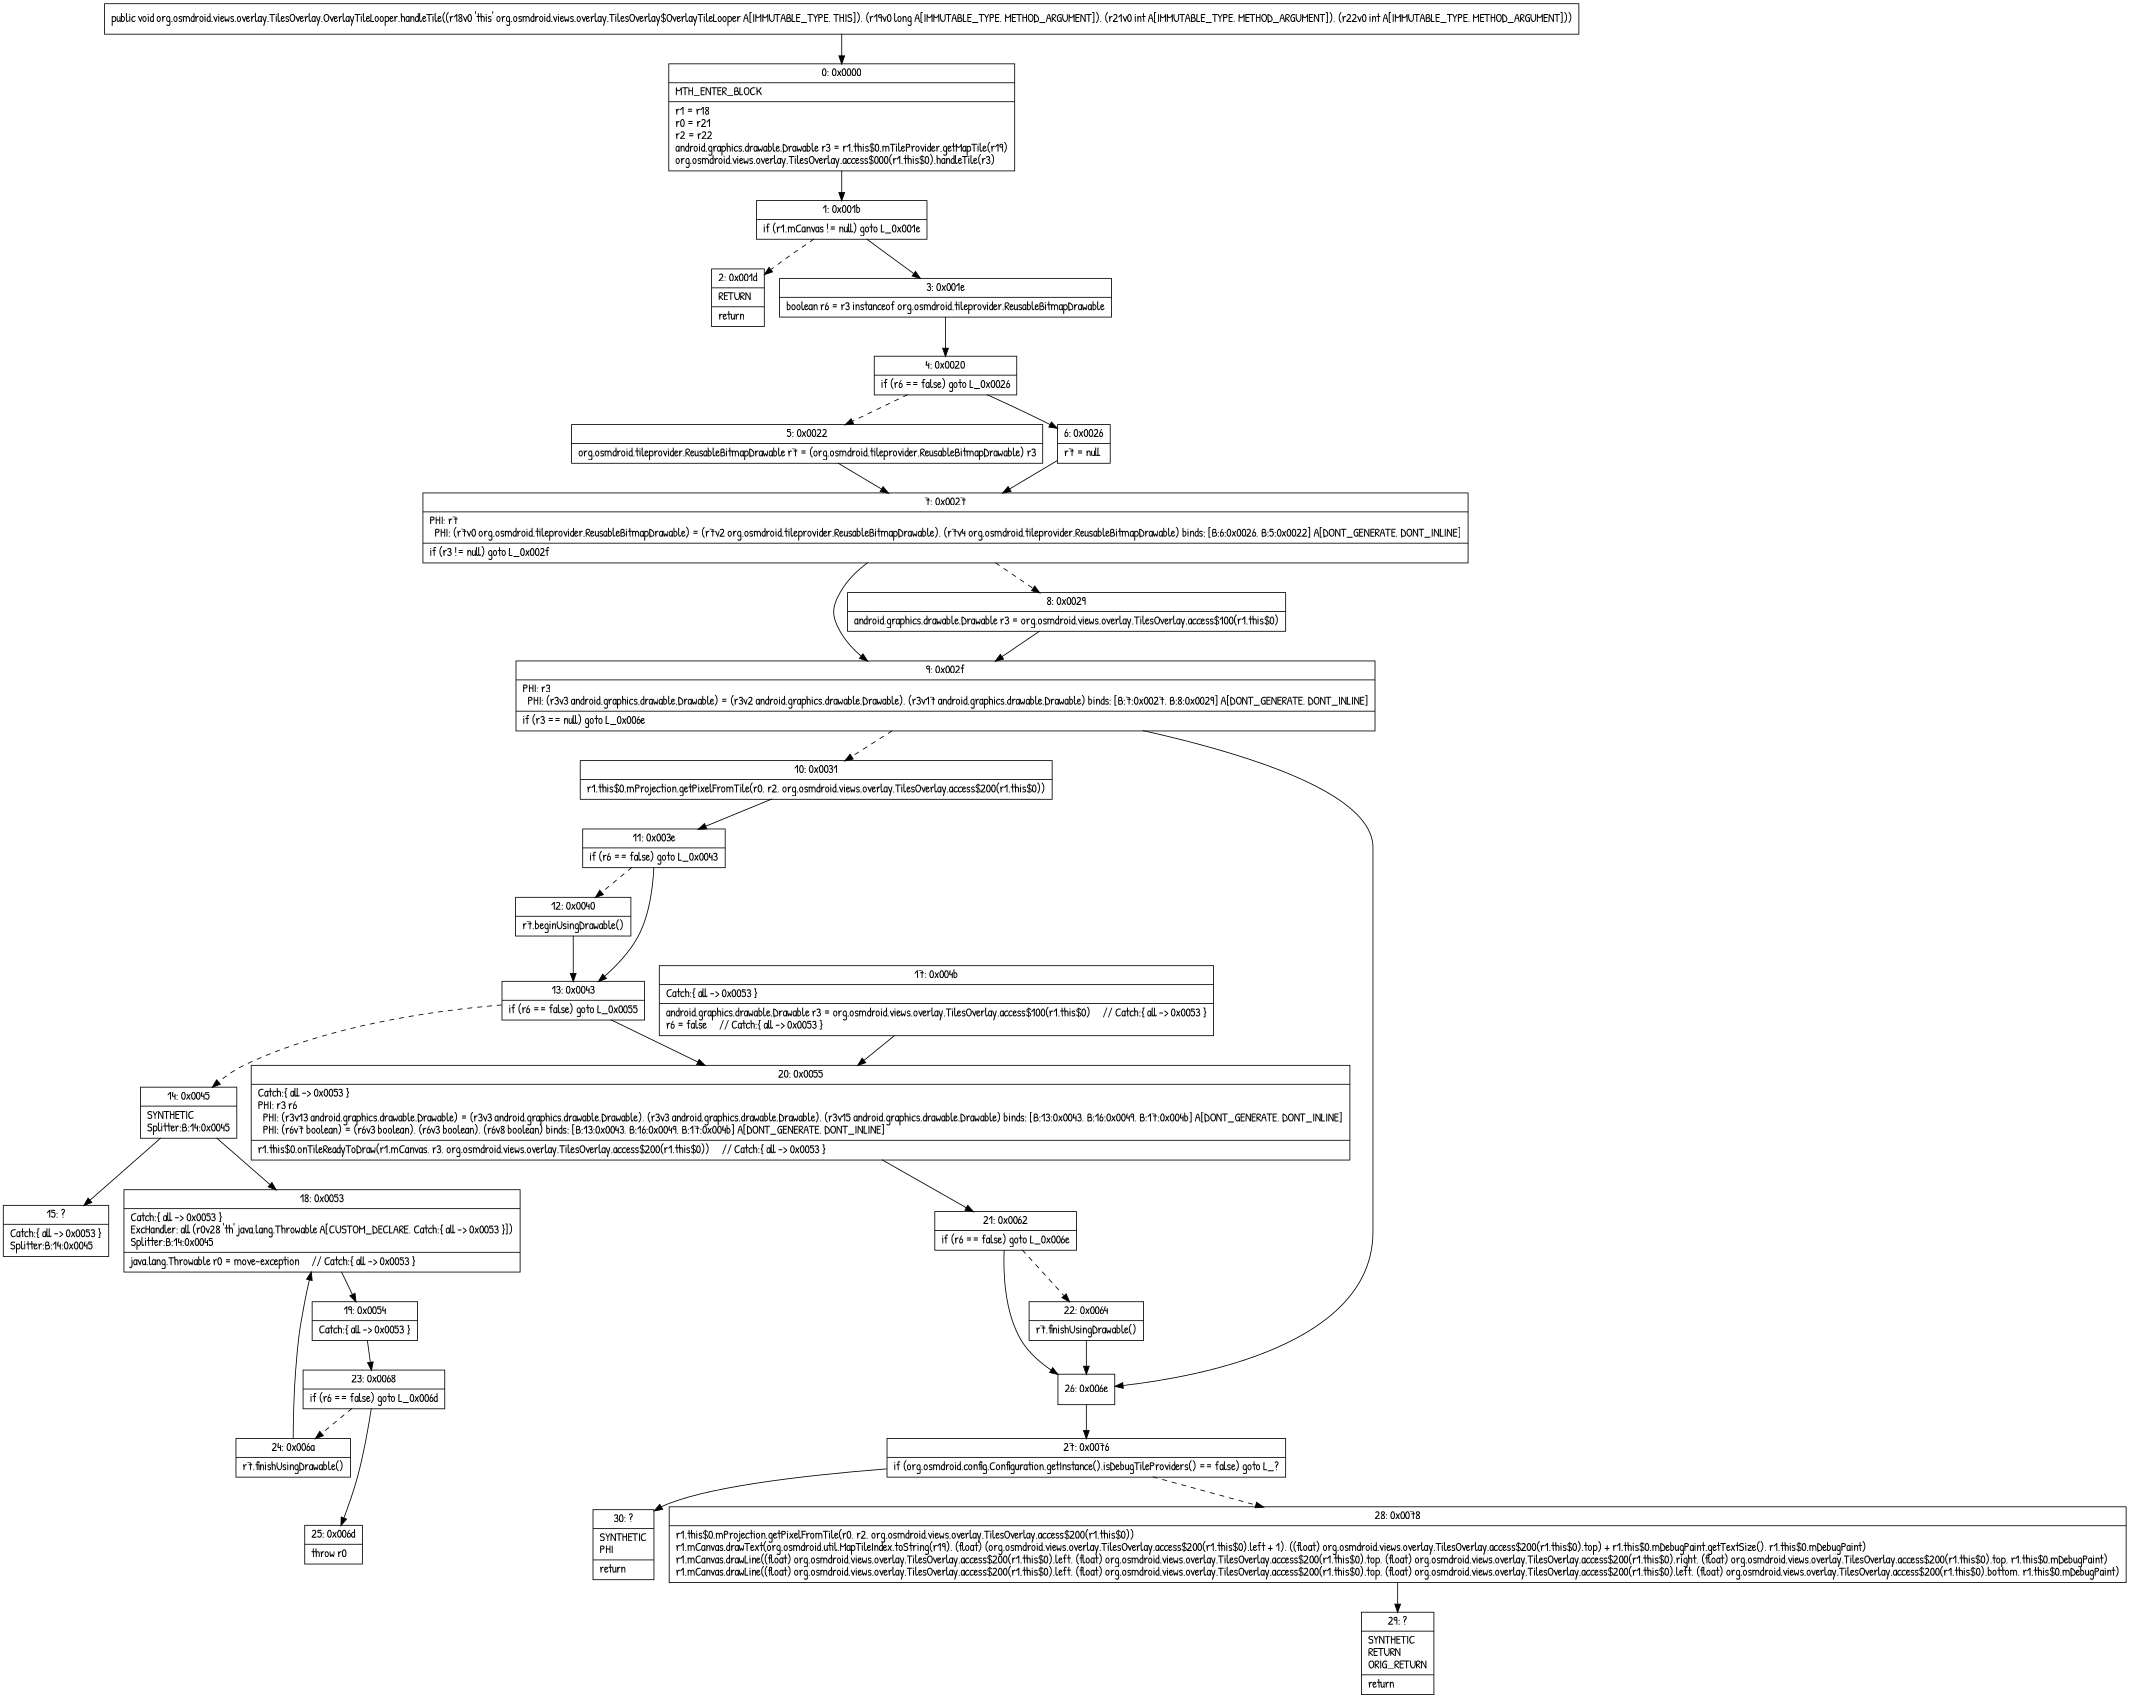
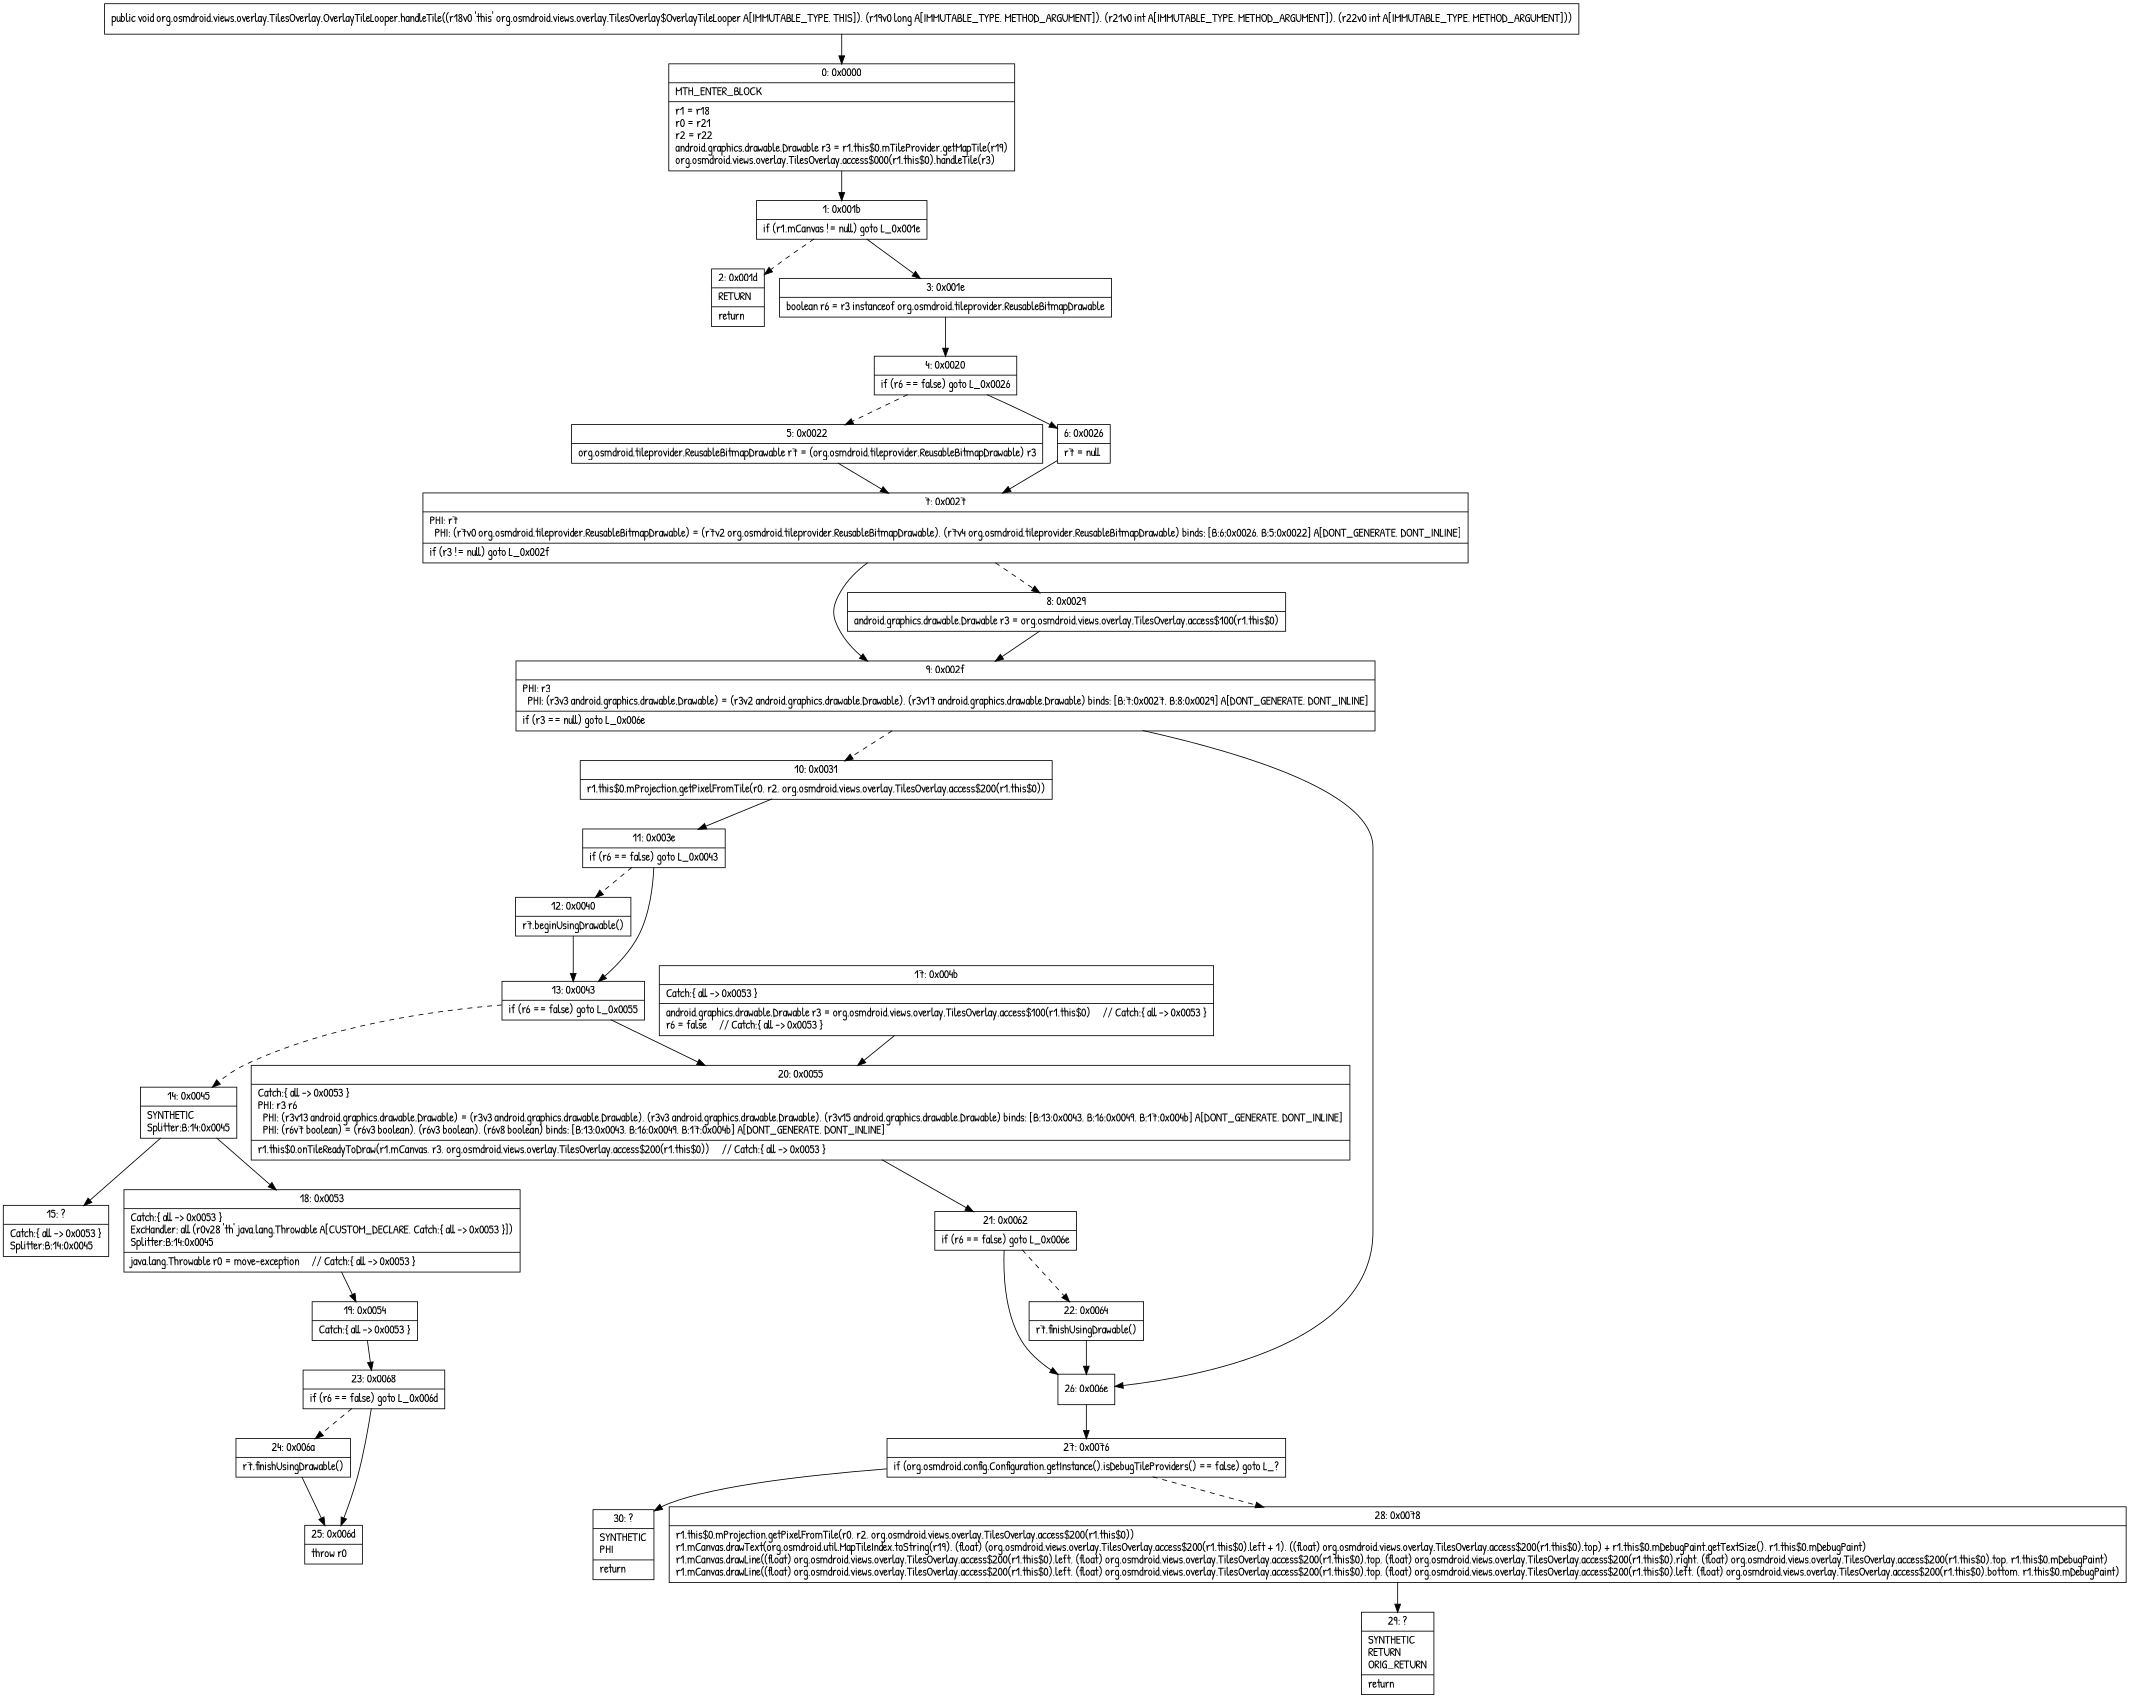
(297, 1359) -> (312, 1498)
